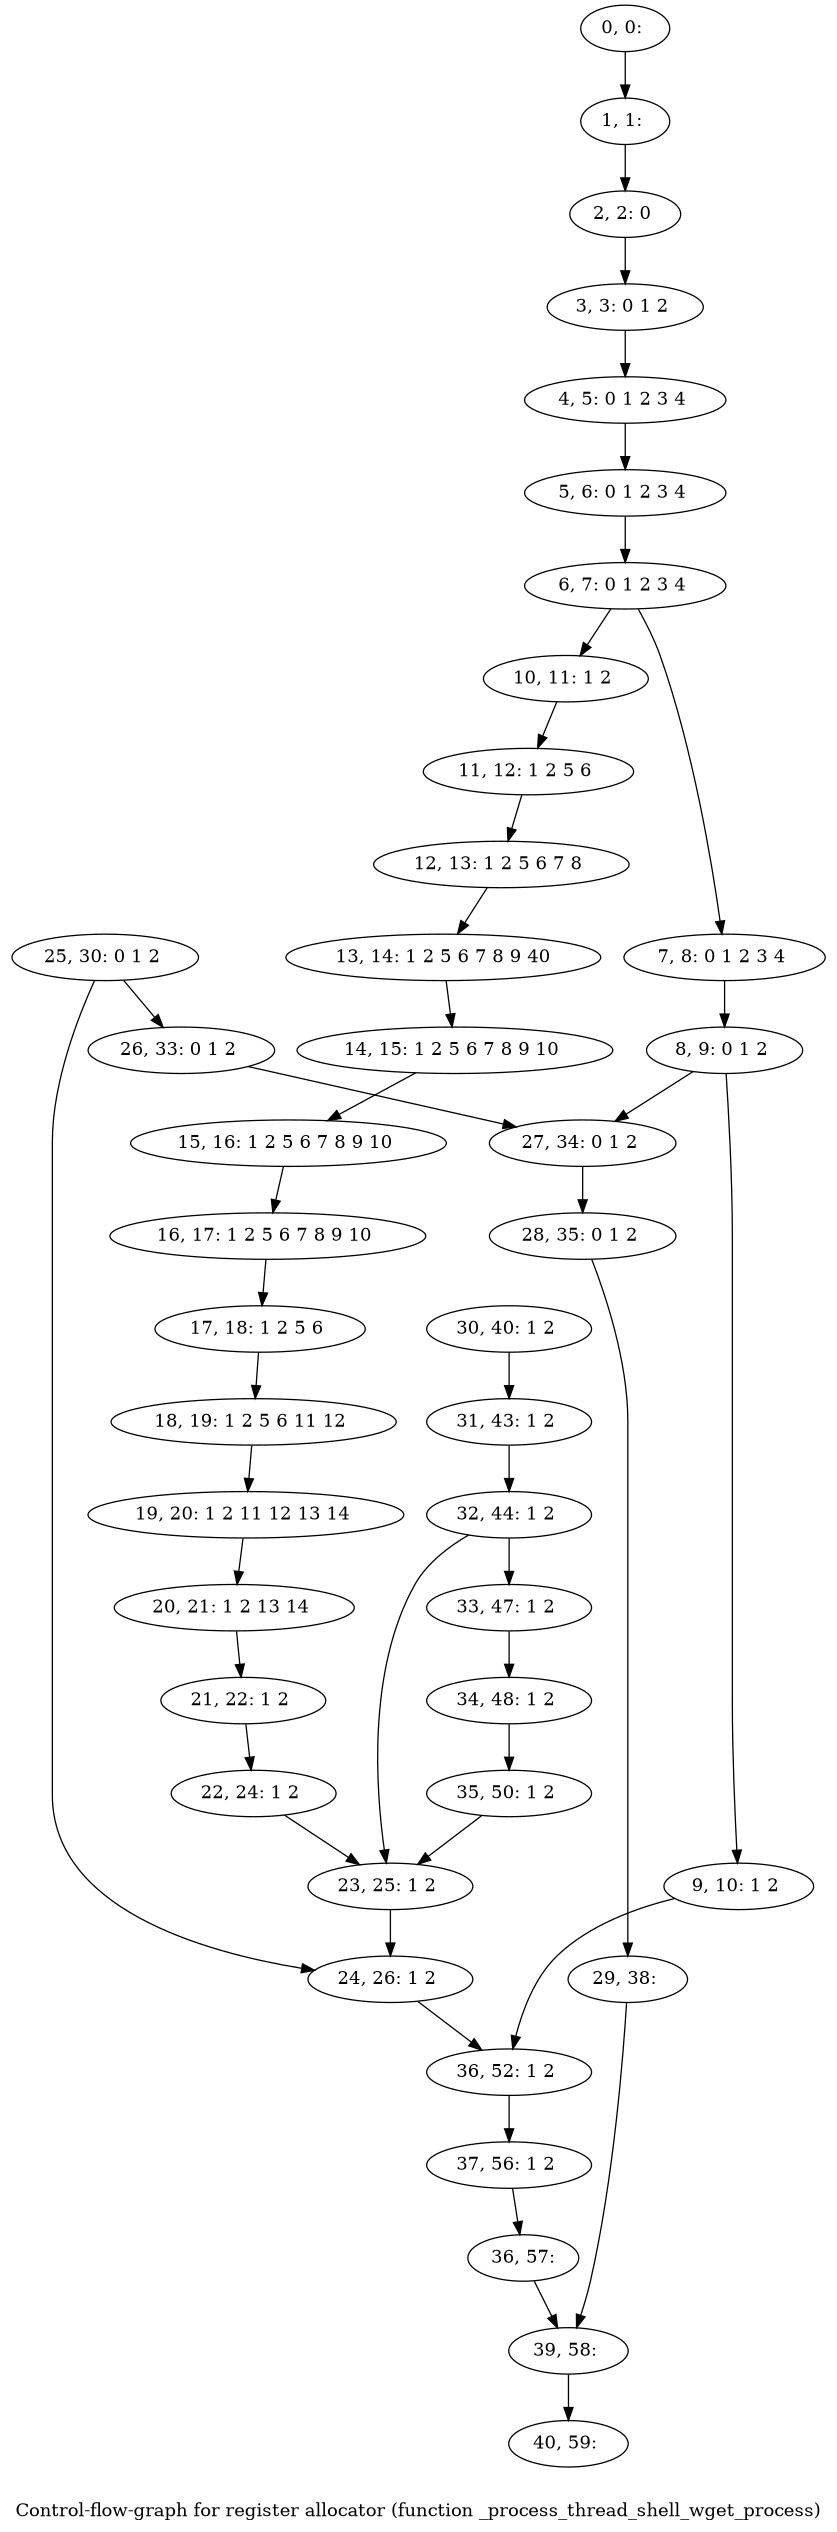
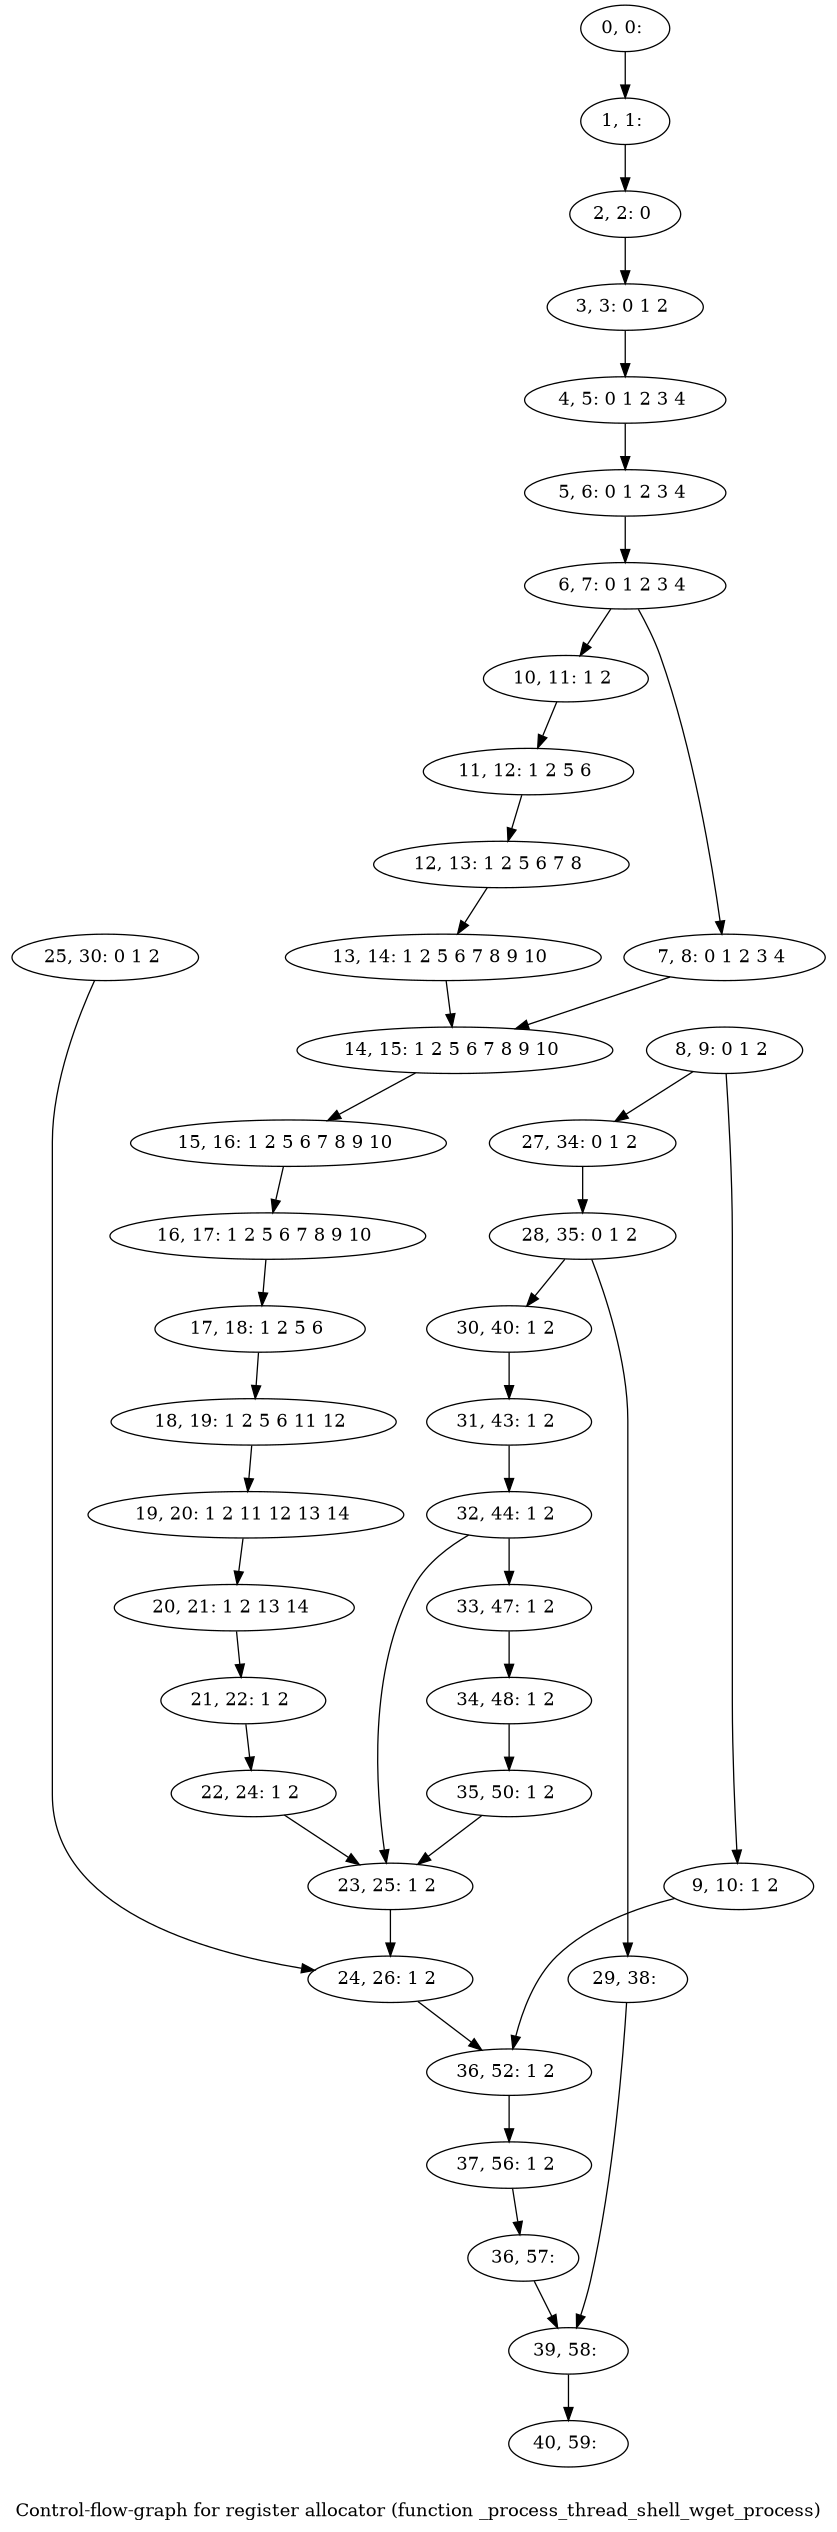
(443, 957) -> (443, 957)
(725, 998) -> (599, 1001)
(181, 1050) -> none
none -> (550, 1278)
